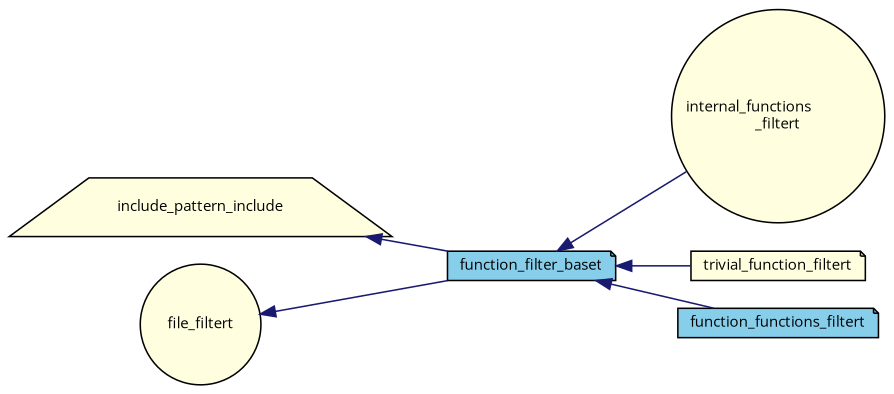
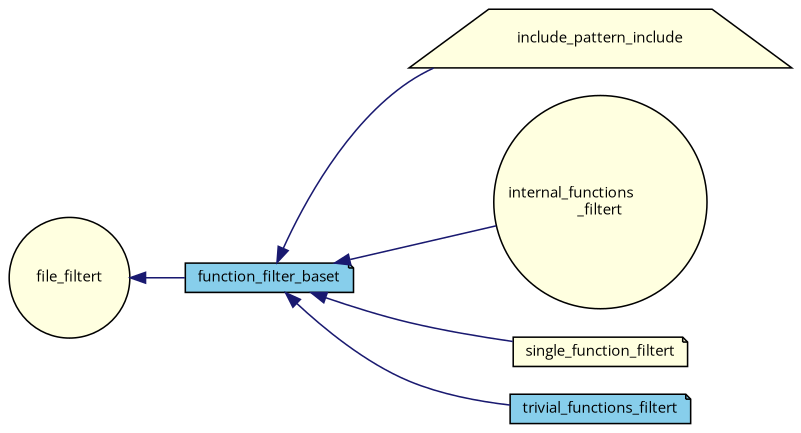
(415, 245) -> (344, 146)
(778, 266) -> (600, 352)
(778, 323) -> (600, 409)
